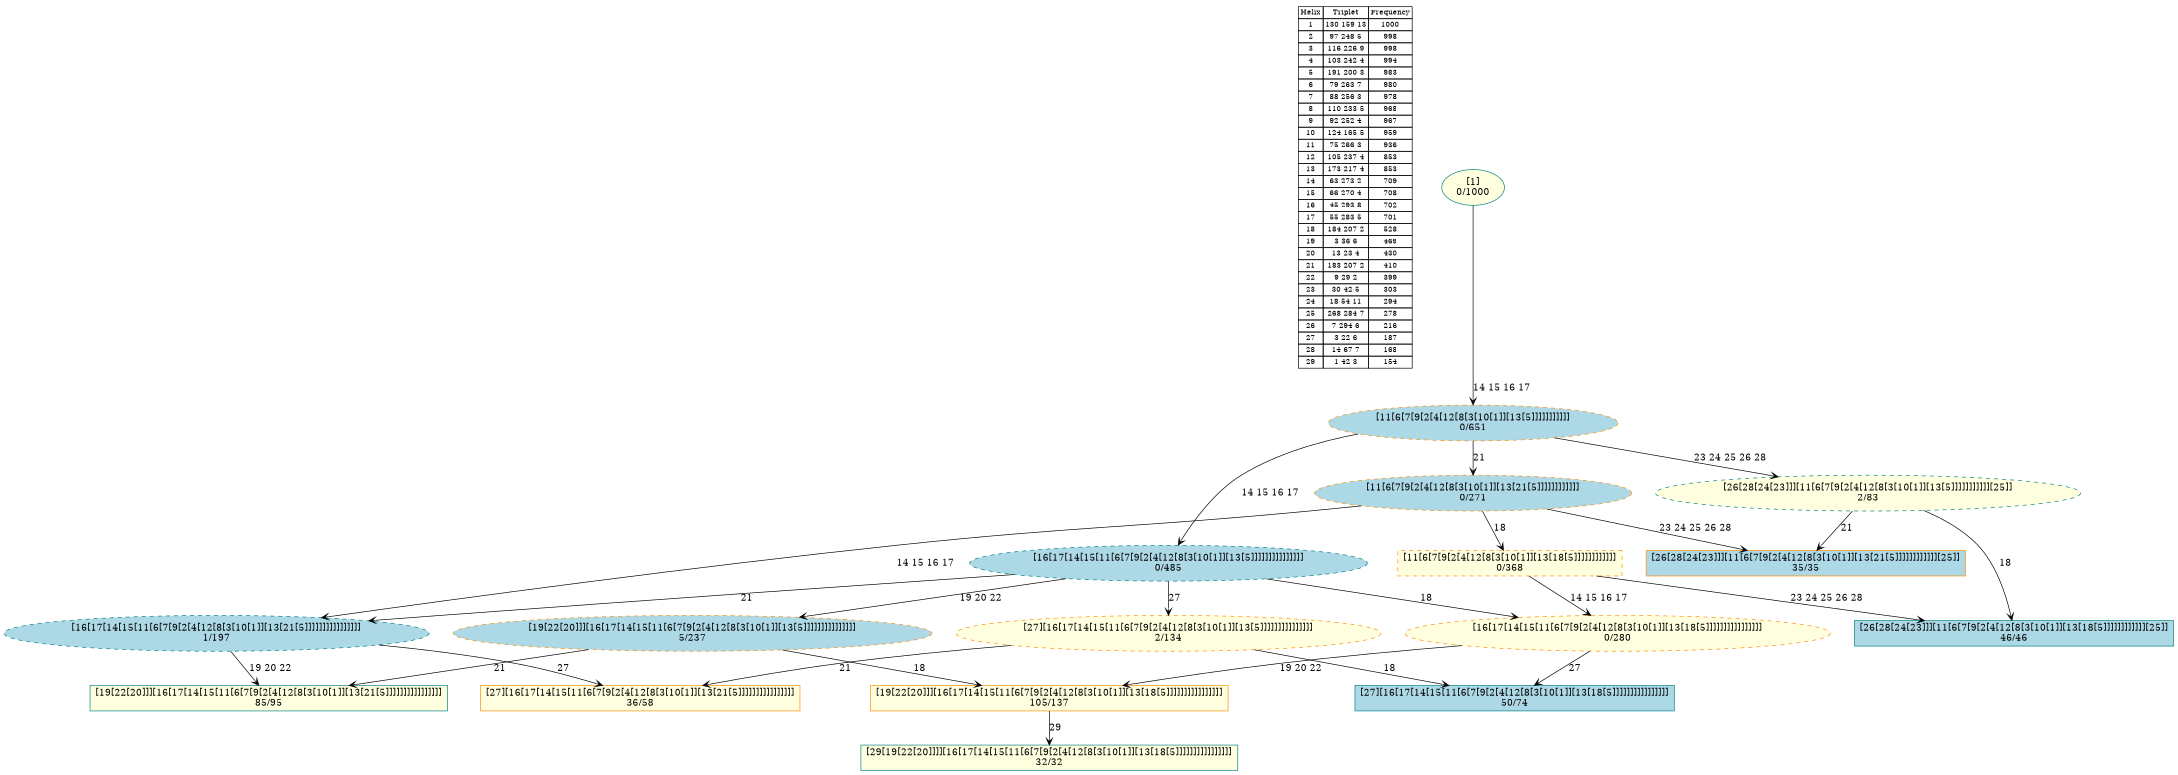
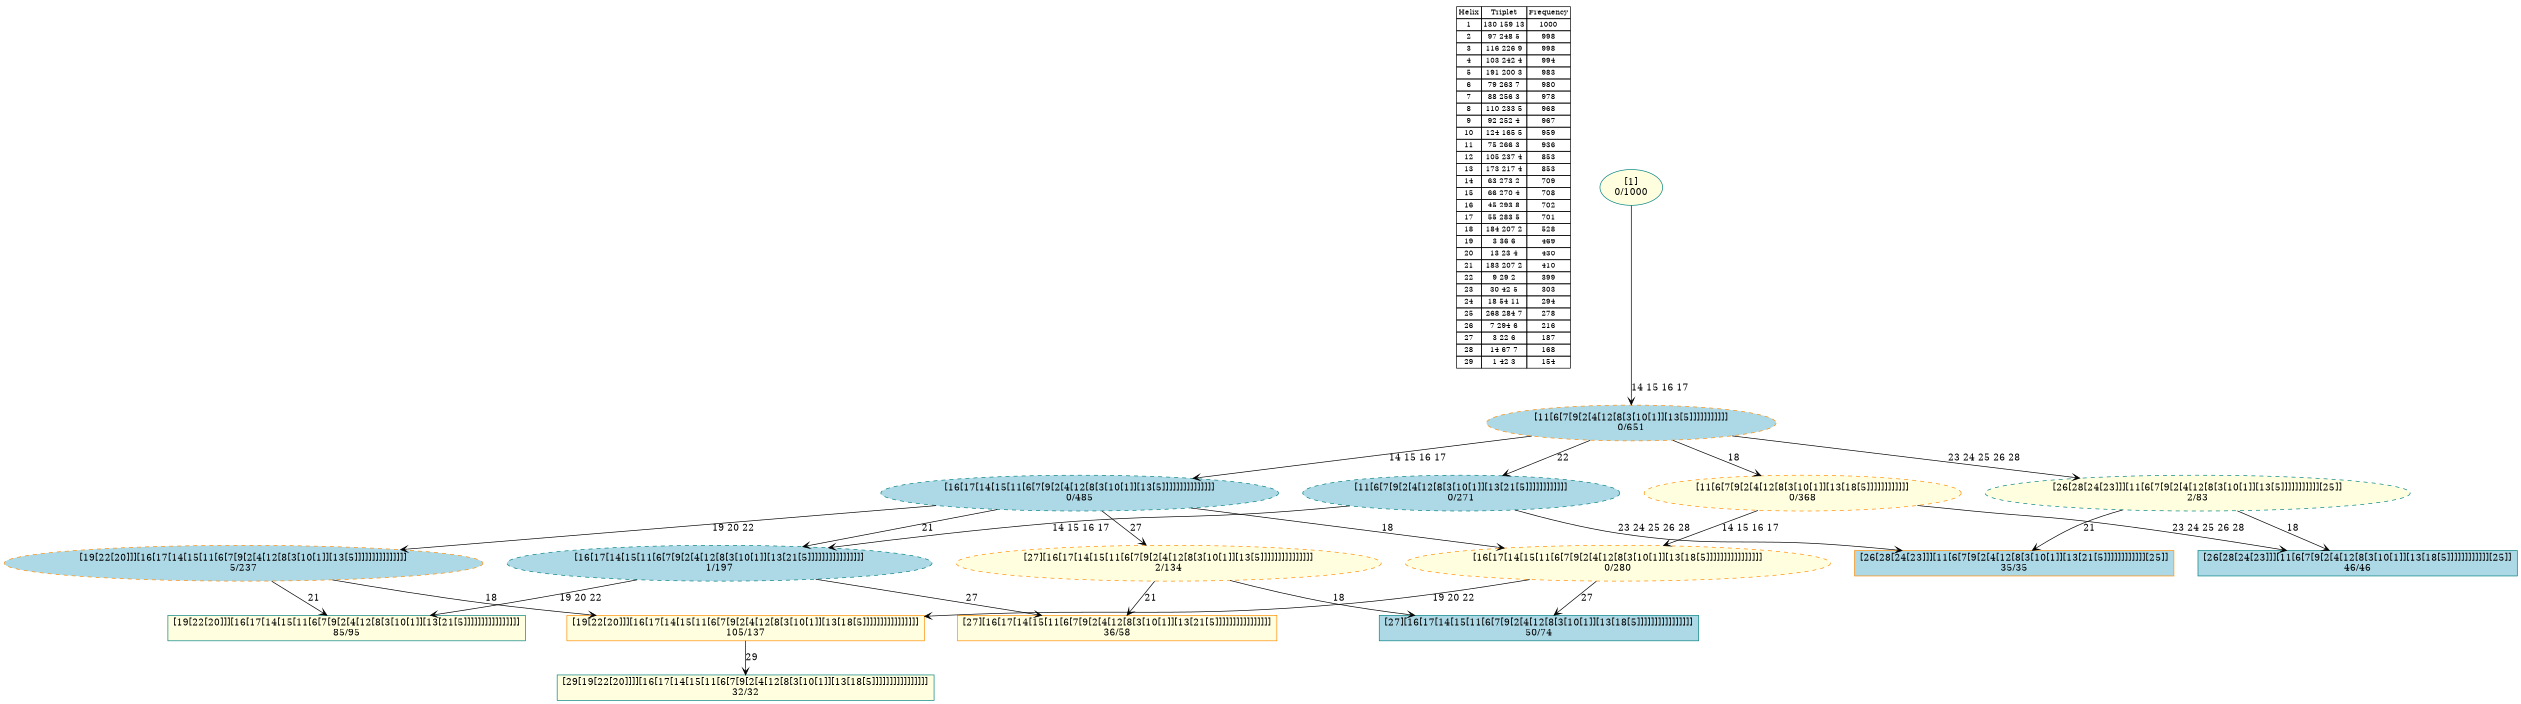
(1481, 458) -> (1565, 458)
(1473, 493) -> (1461, 493)
(1491, 528) -> (1714, 457)
(1510, 563) -> (1803, 493)
